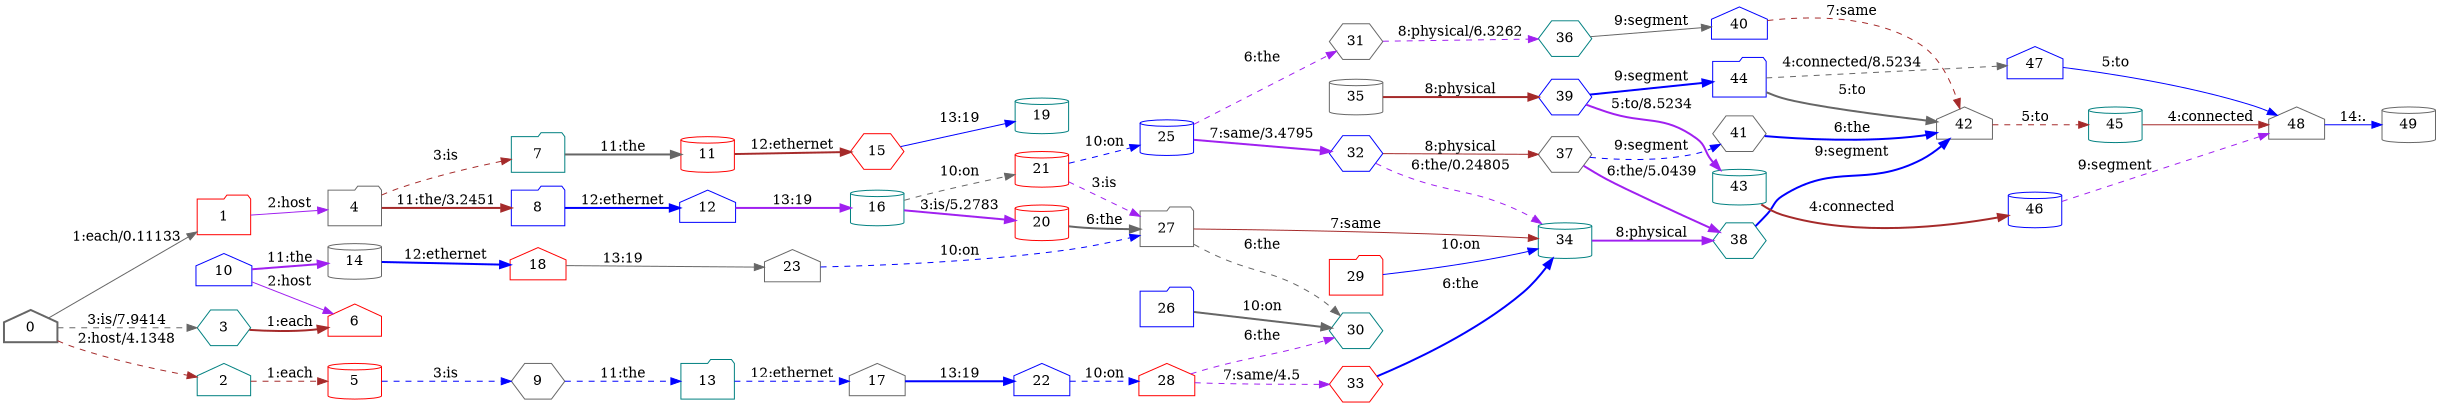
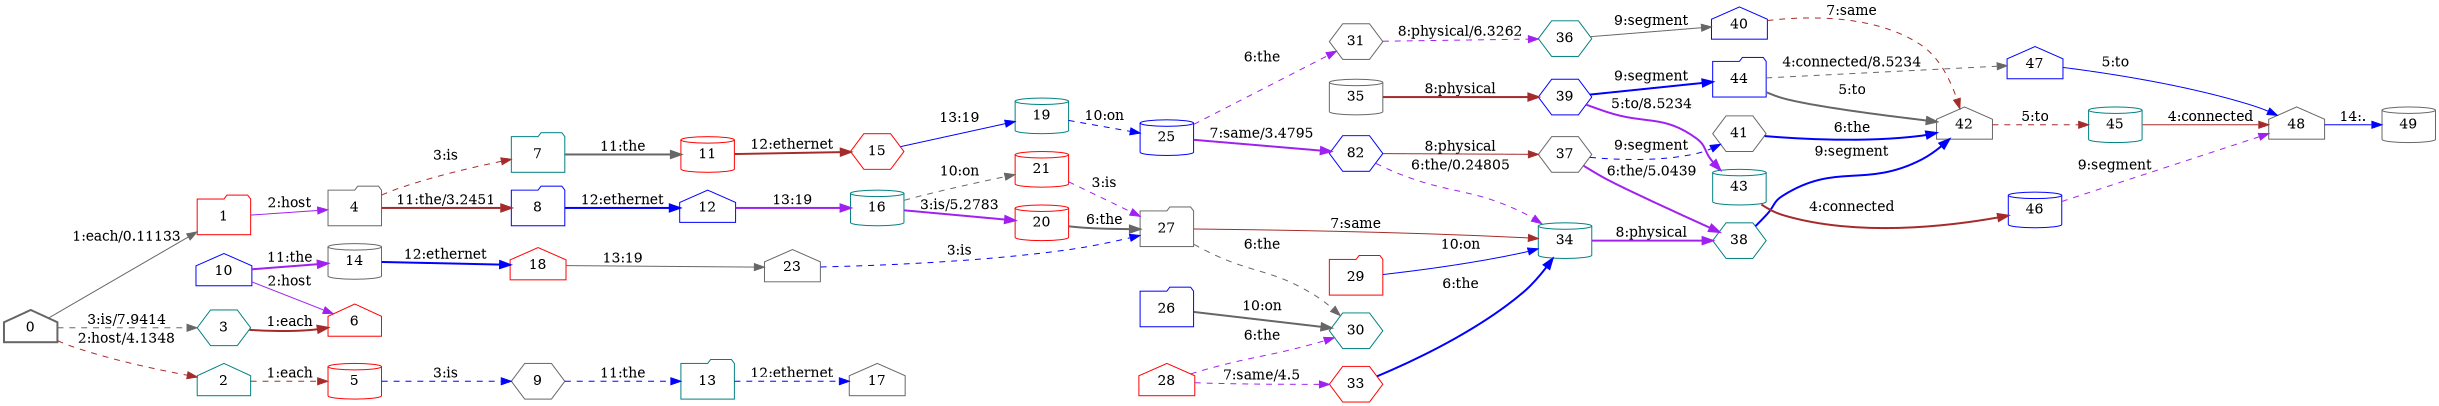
(1356, 153) -> (1356, 153)
(1100, 156) -> (1099, 126)
(960, 251) -> (960, 251)
(1042, 381) -> none
